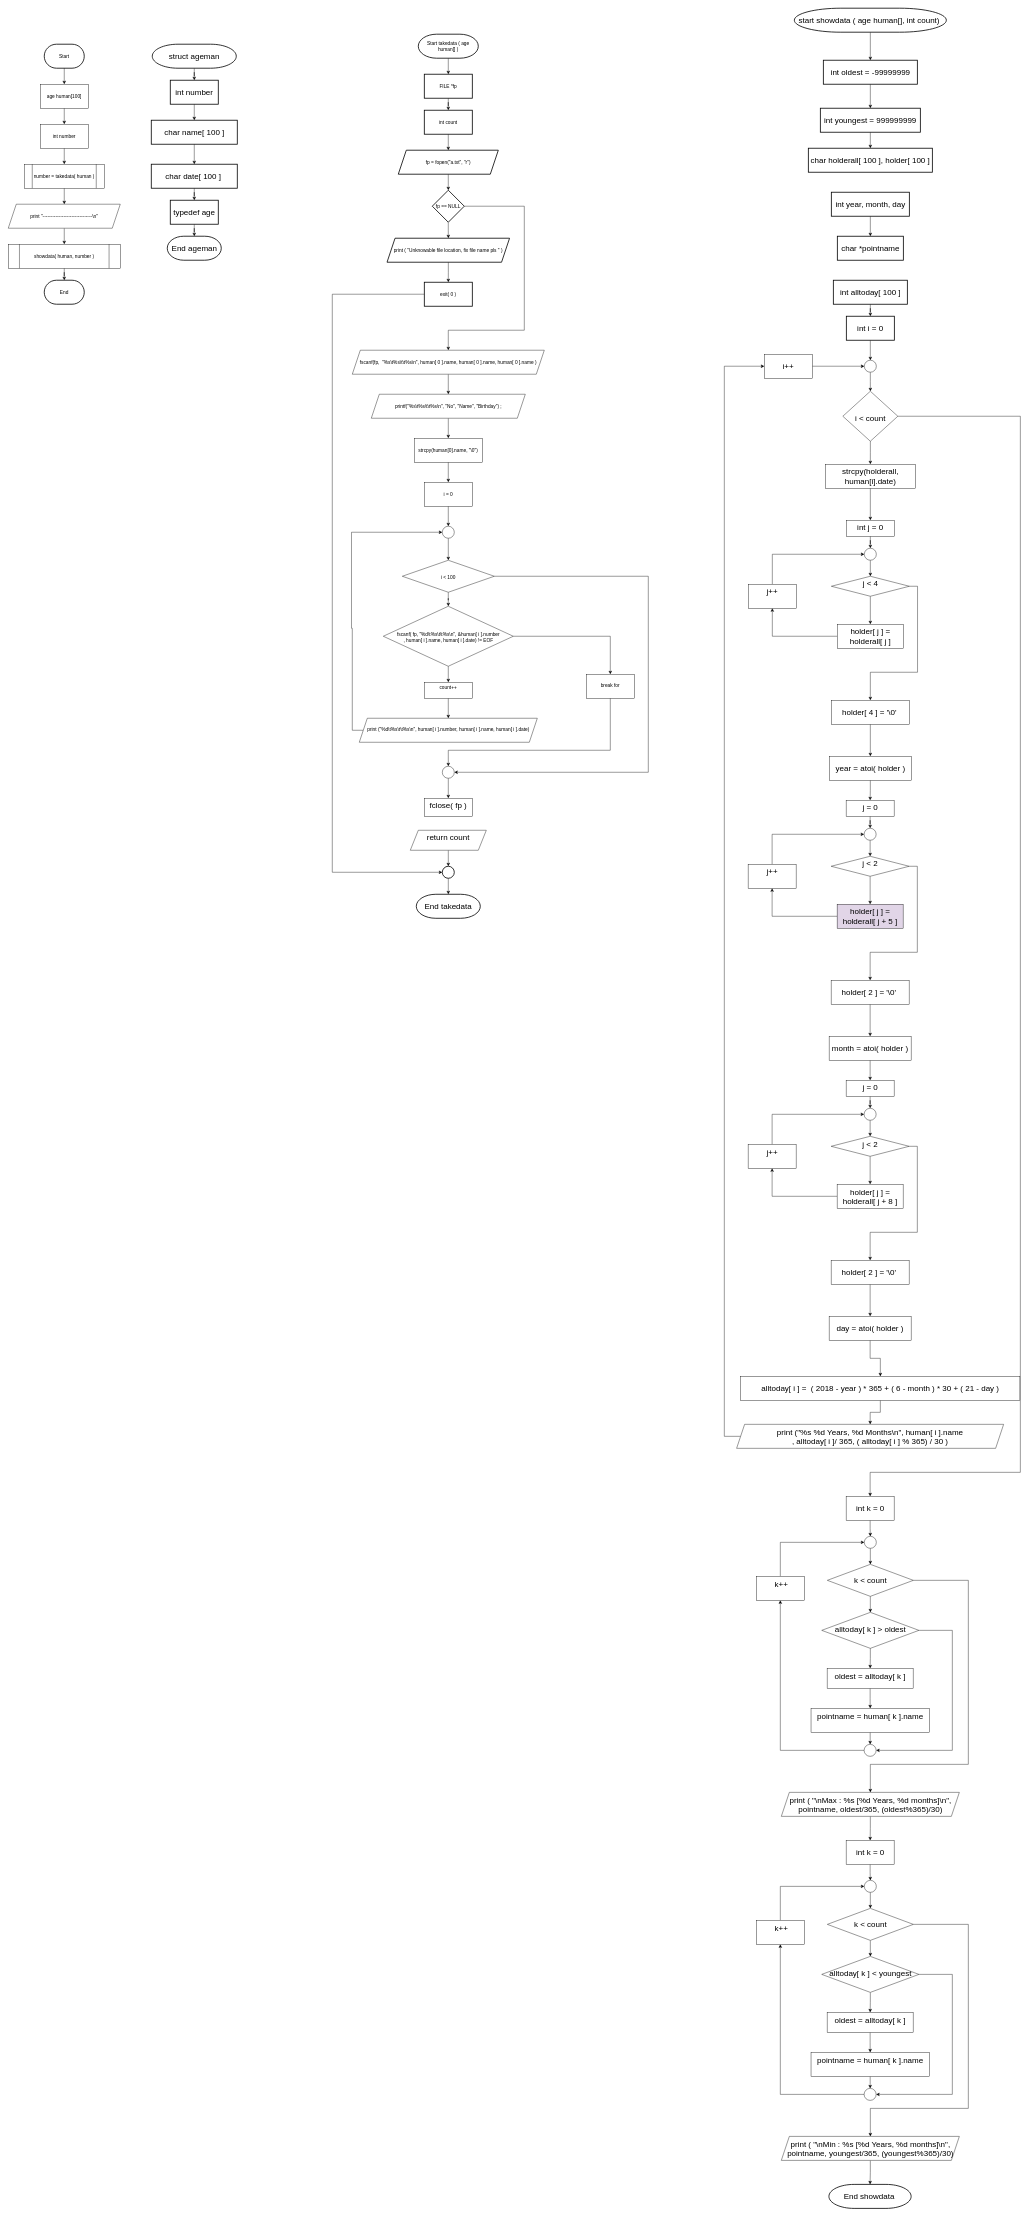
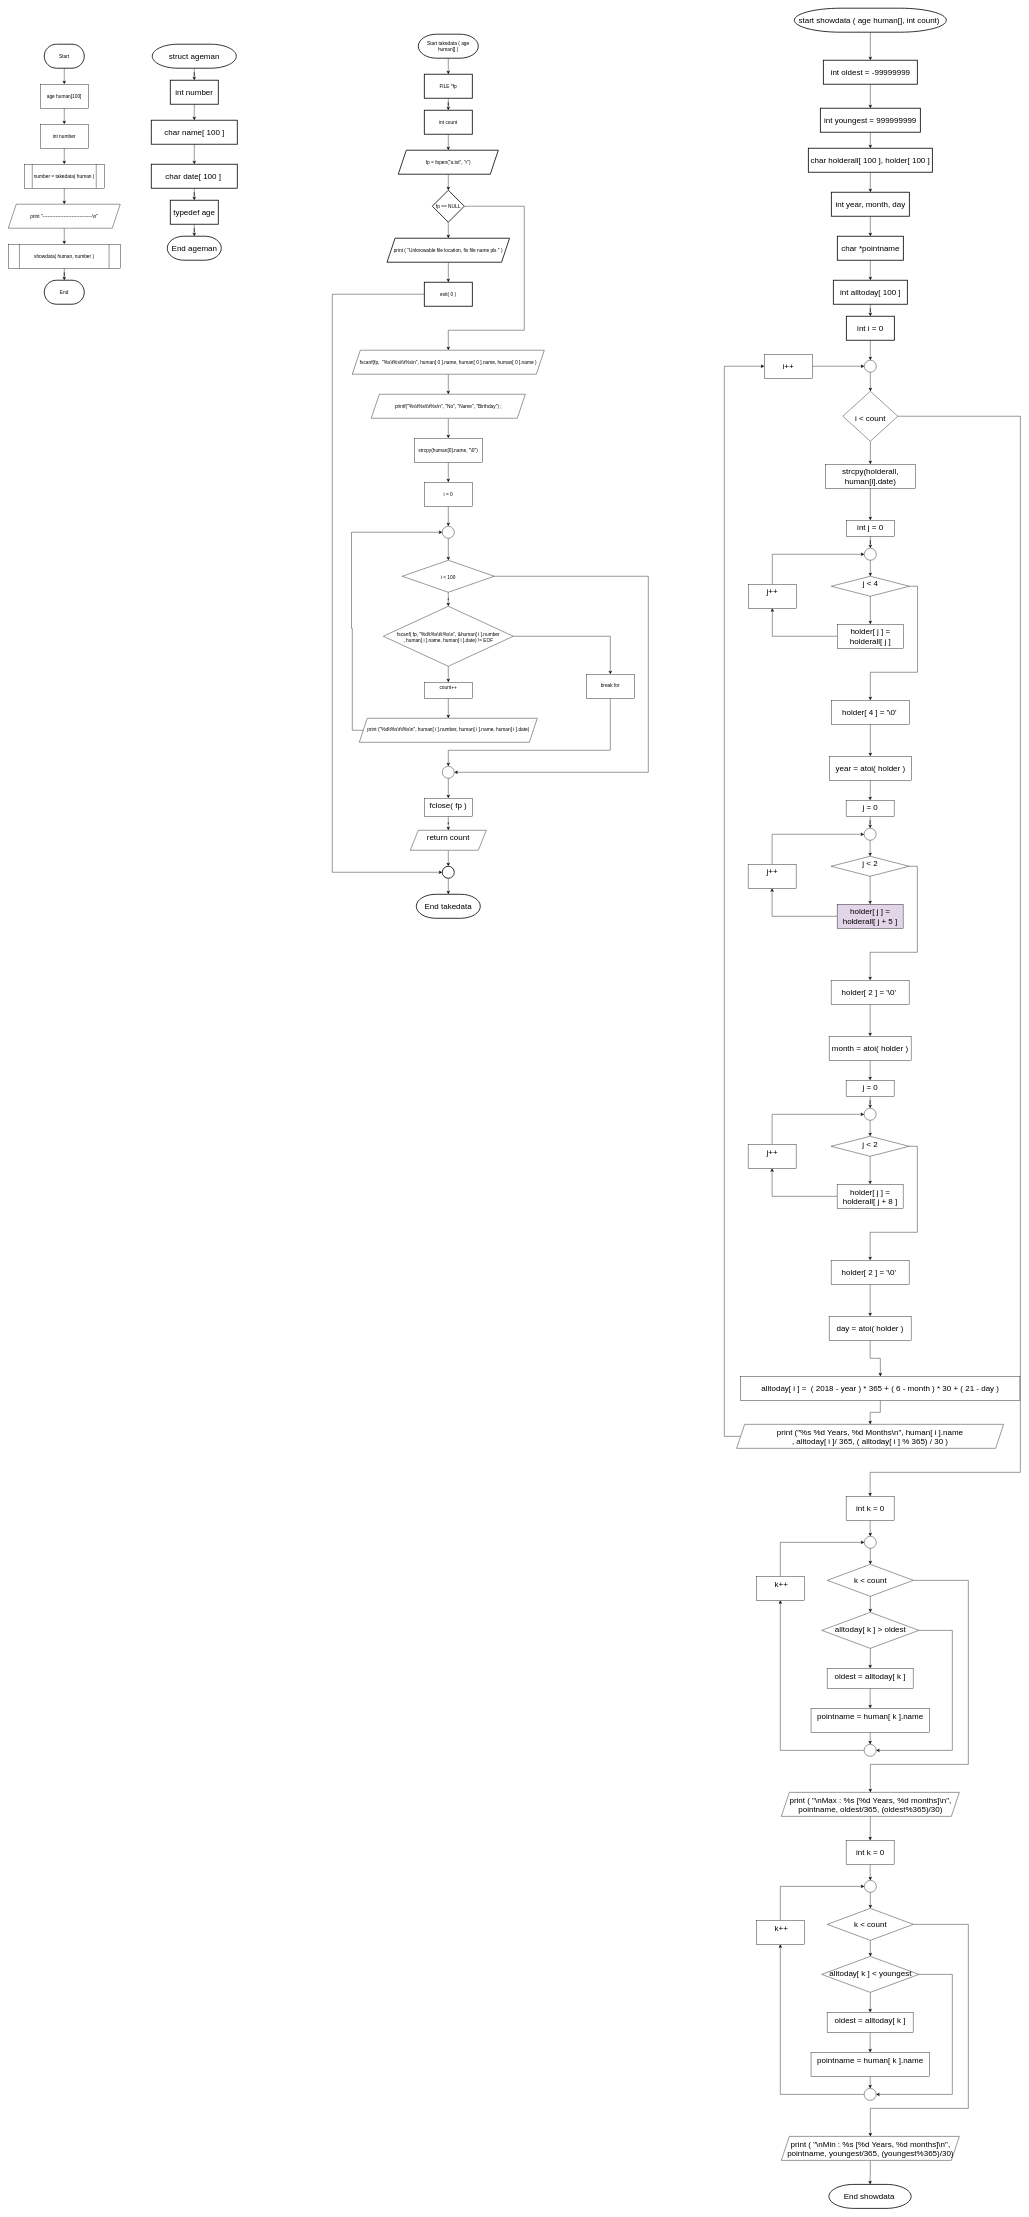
none -> (870, 188)
none -> (870, 276)
none -> (448, 823)
